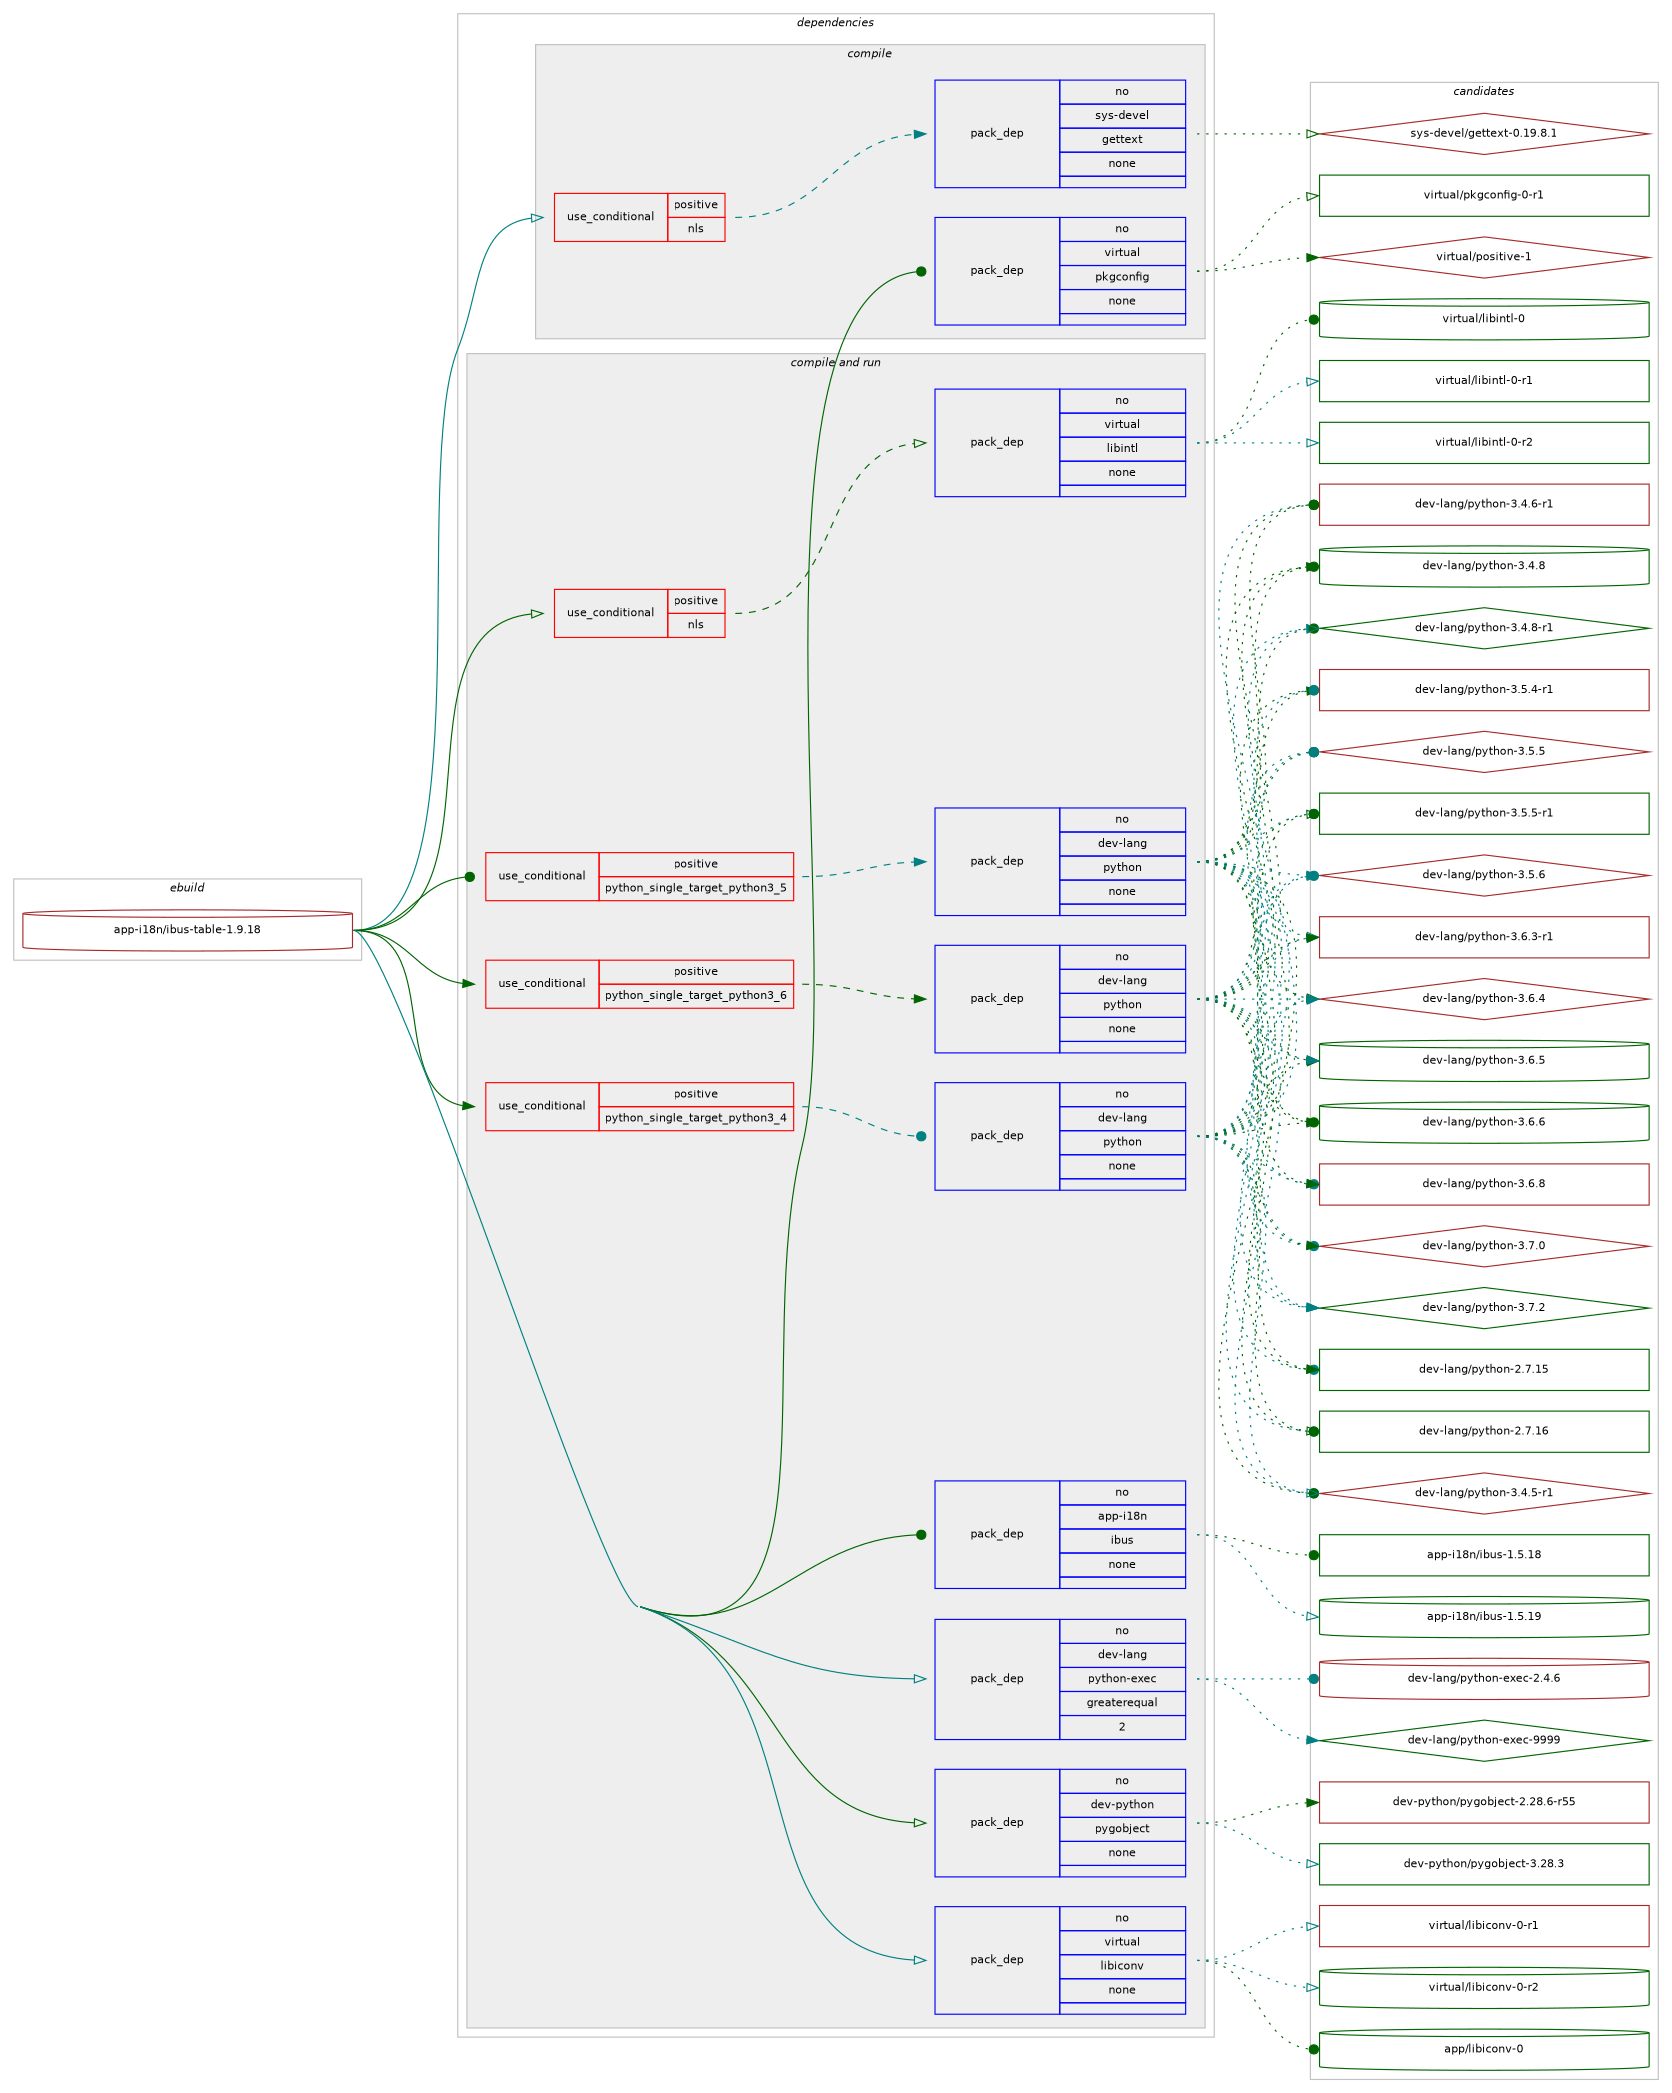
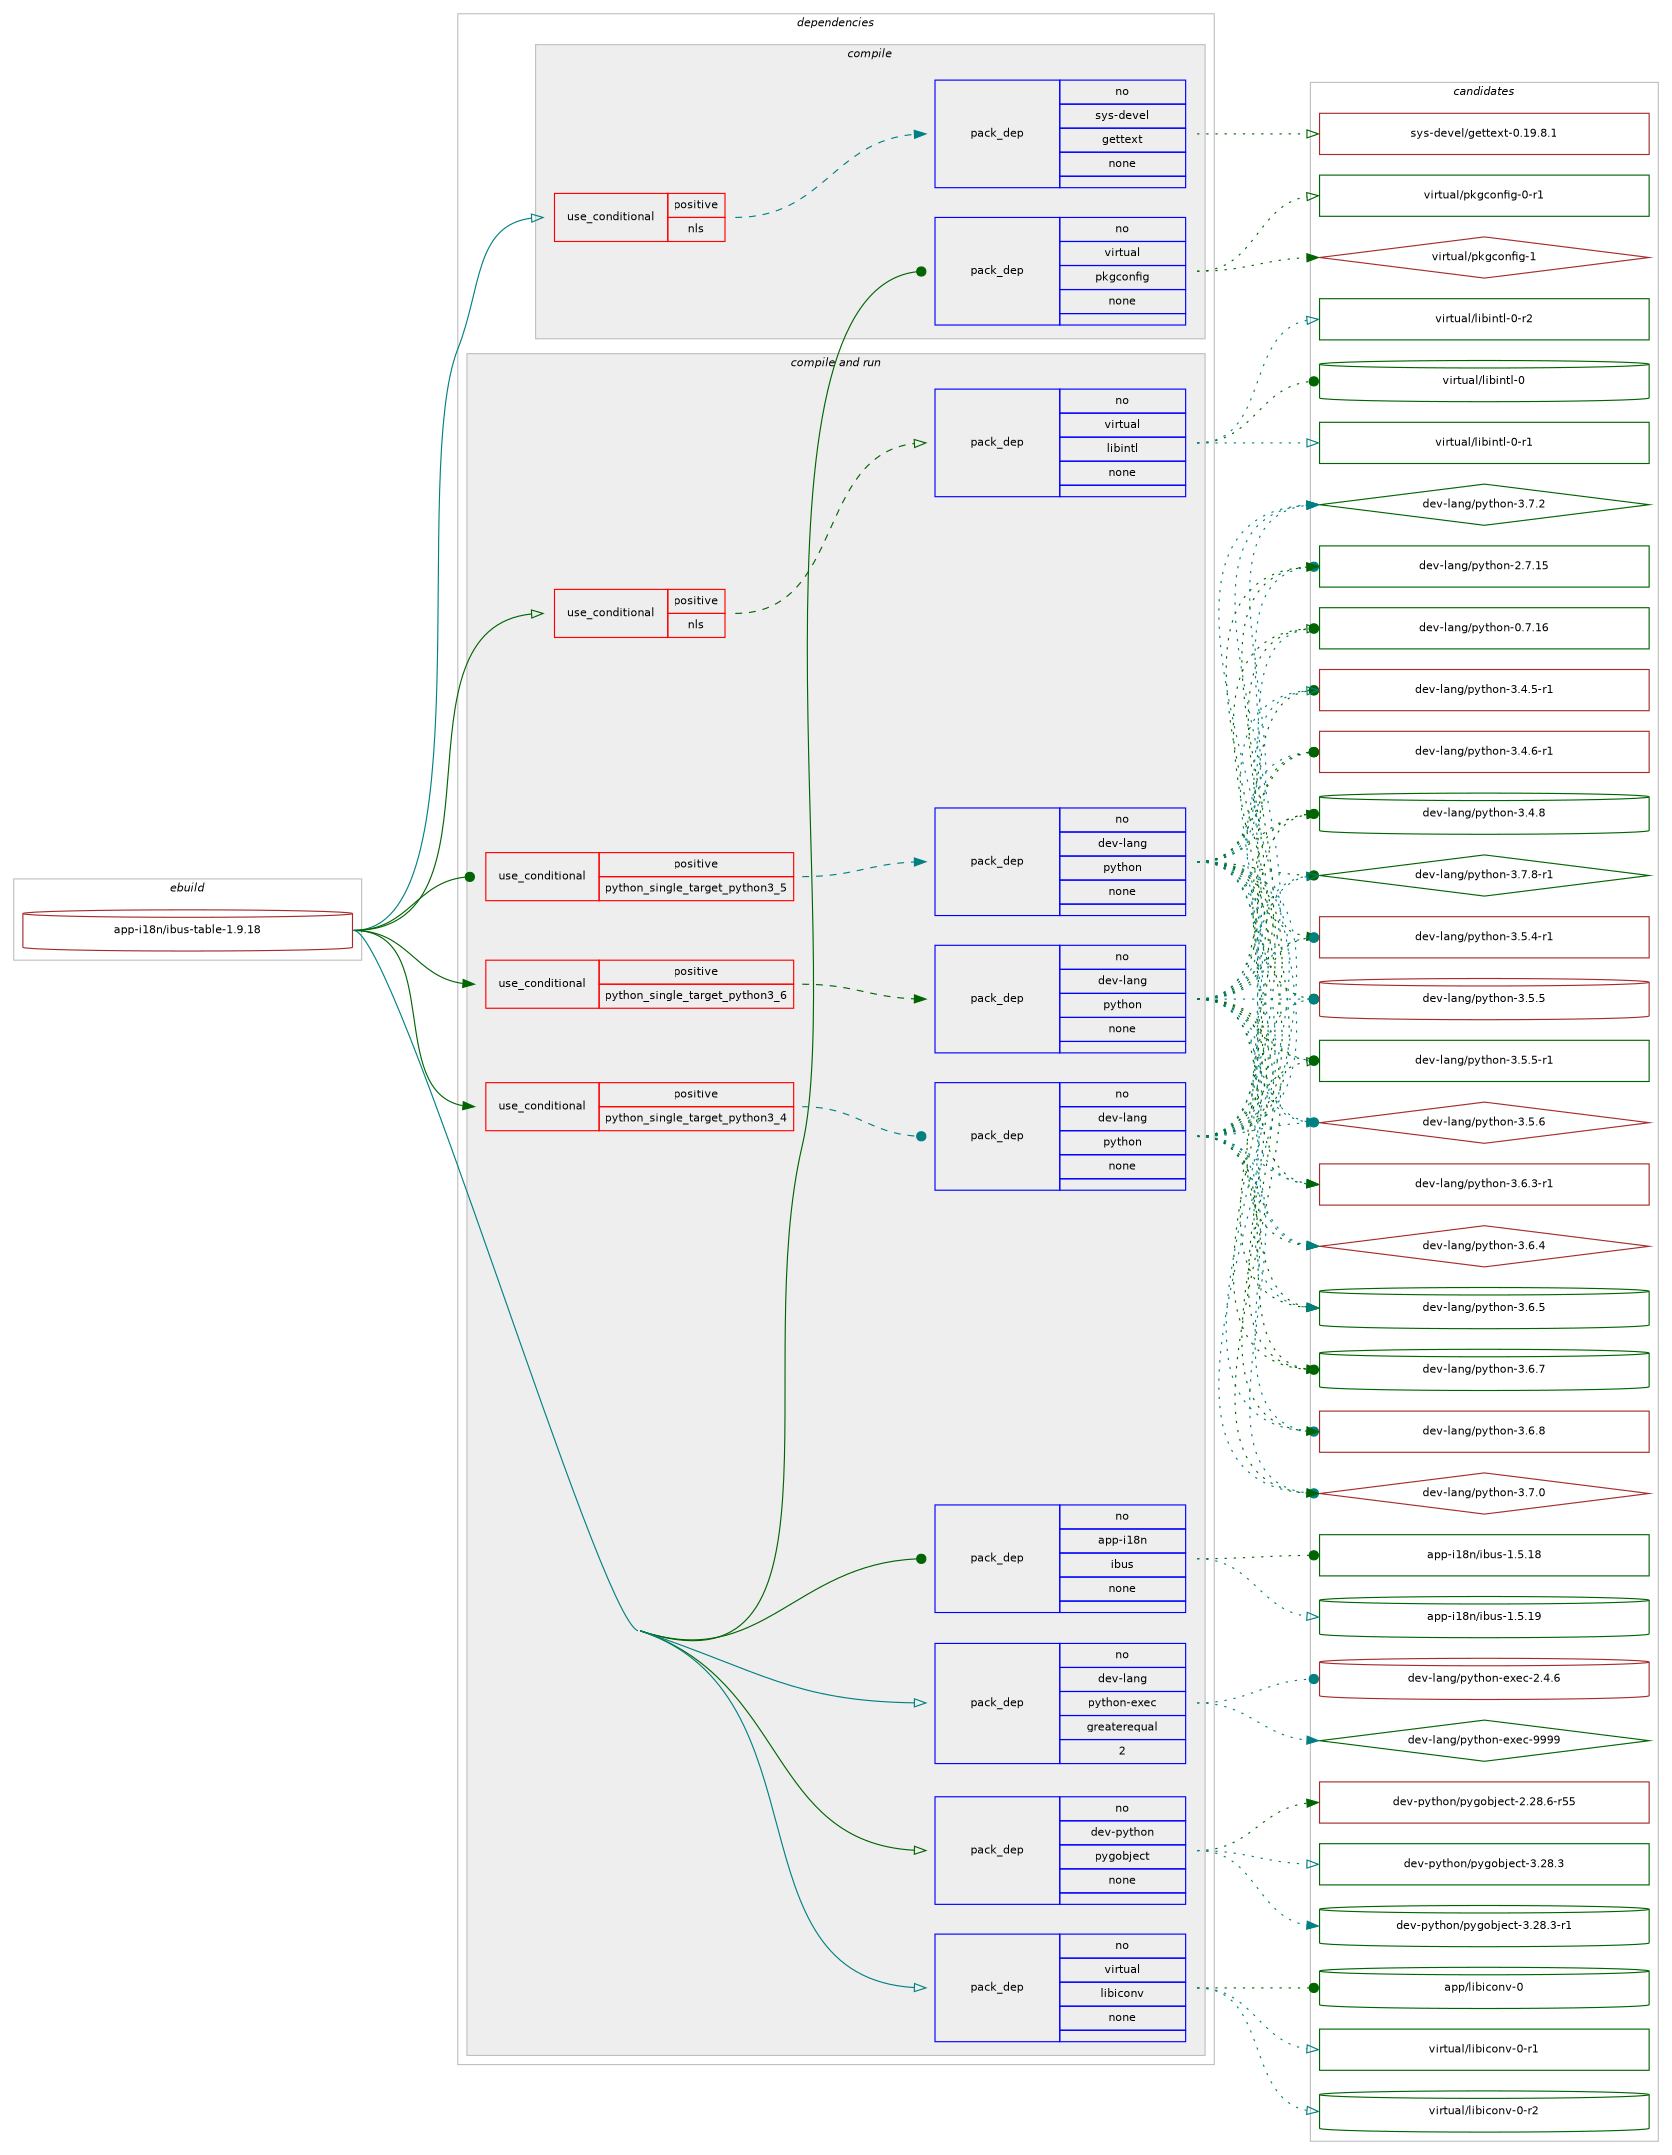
(1484, 134) -> (1484, 134)
(1484, 258) -> (1484, 258)
(1484, 628) -> (1484, 876)
(1484, 752) -> (1484, 999)
(1484, 1123) -> (1484, 1370)
(1484, 1432) -> (1484, 628)
(1484, 1494) -> (1484, 690)
(1484, 1926) -> (1484, 2050)
none -> (1484, 1926)
